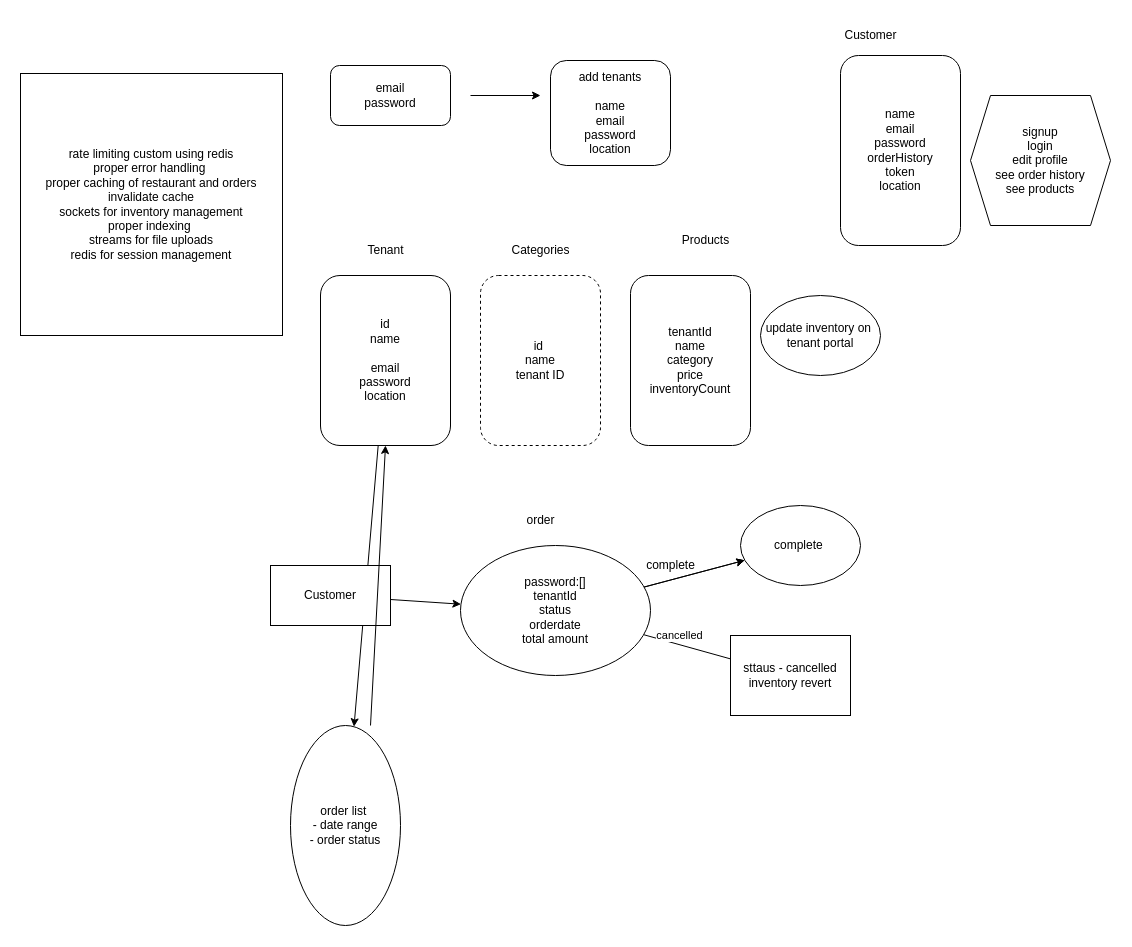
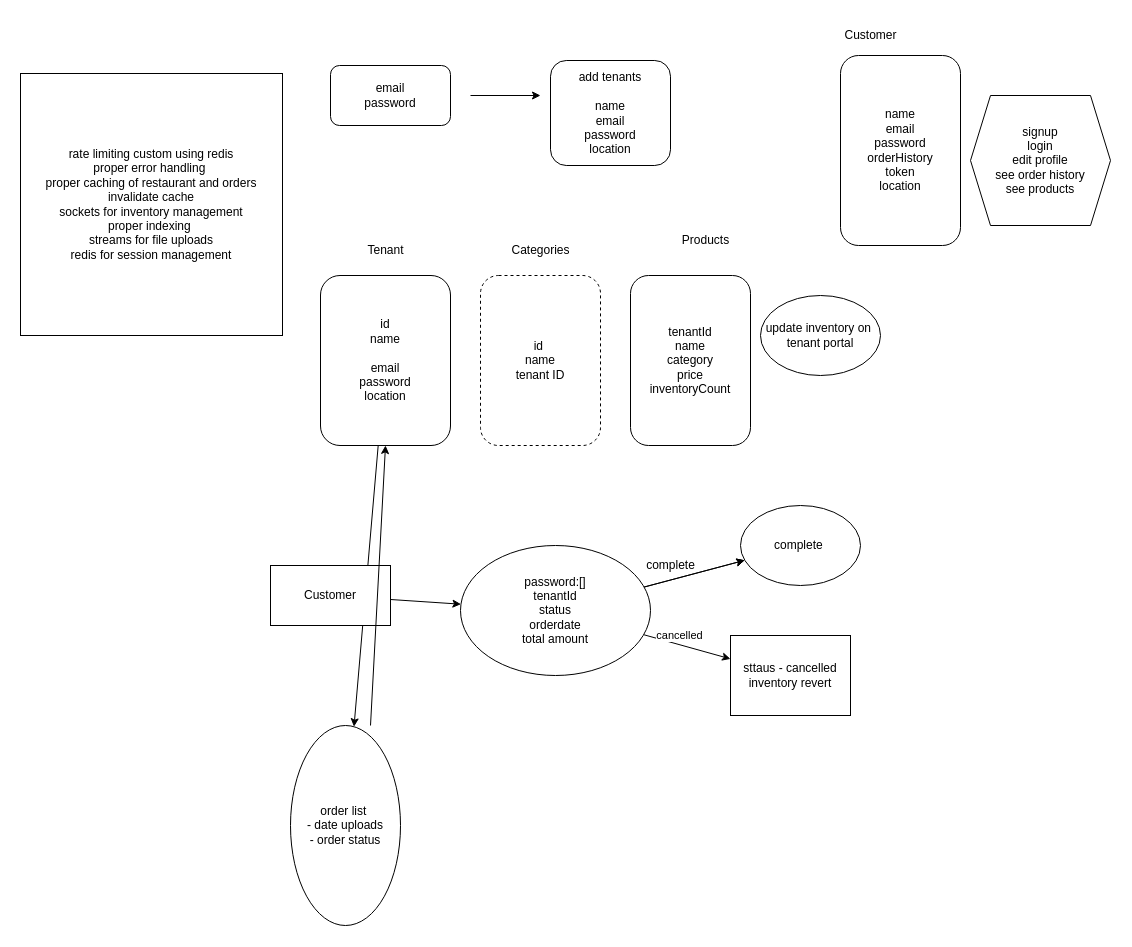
(541, 521) -> none
(726, 658) -> (722, 657)
(346, 826) -> (346, 826)
